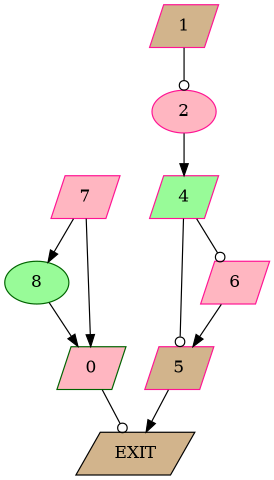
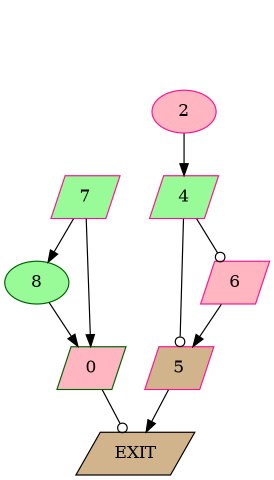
(184, 26) -> none
(86, 197) -> (86, 197)
